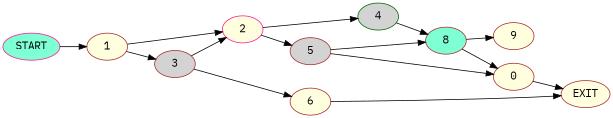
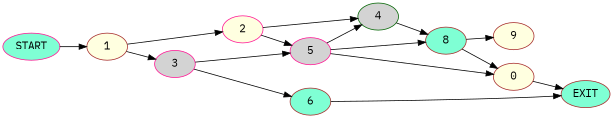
none -> (341, 36)
(205, 48) -> (239, 58)
(310, 51) -> (310, 51)
(175, 64) -> (175, 64)
(586, 94) -> (586, 94)
(310, 102) -> (310, 102)
